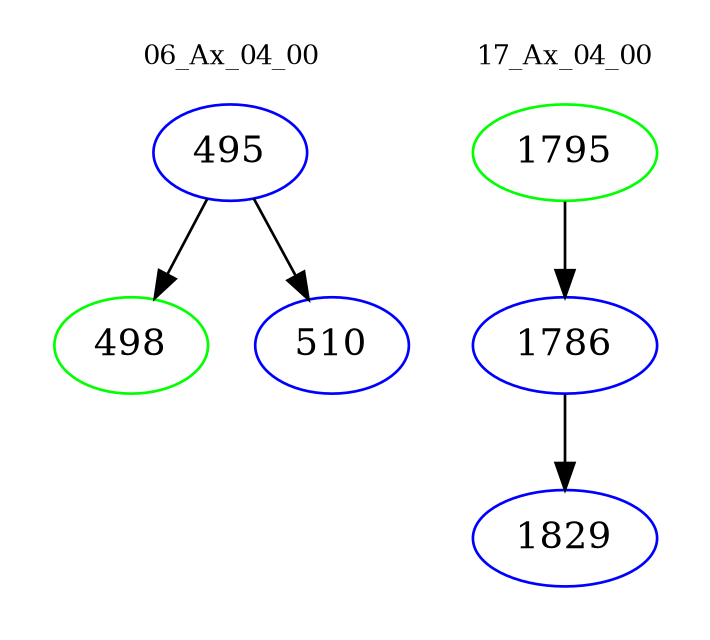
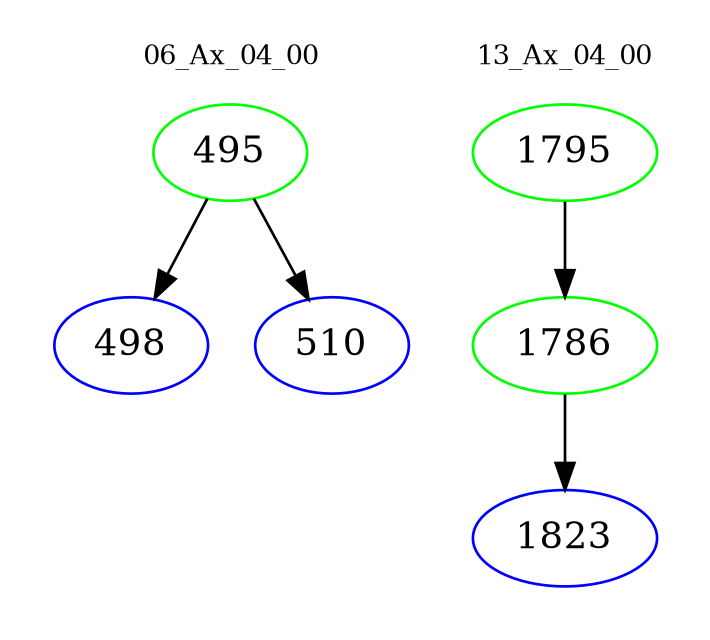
(565, 58) -> (565, 58)
(230, 153) -> (230, 153)
(131, 345) -> (131, 345)
(565, 345) -> (565, 345)
(565, 538) -> (565, 538)
